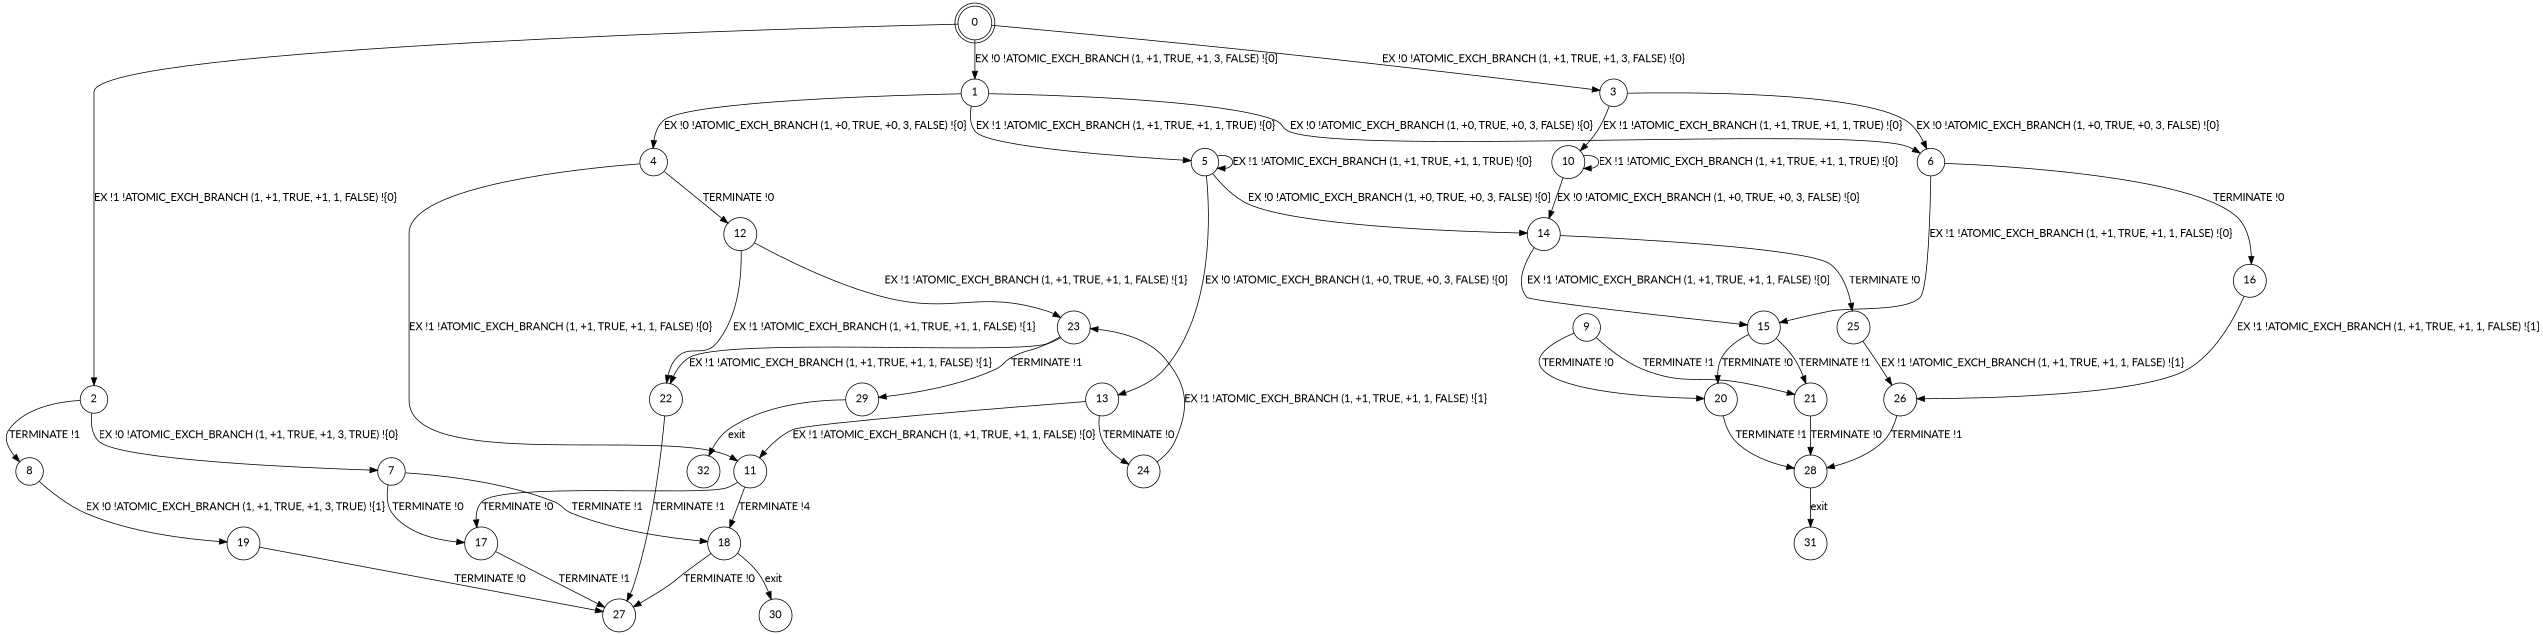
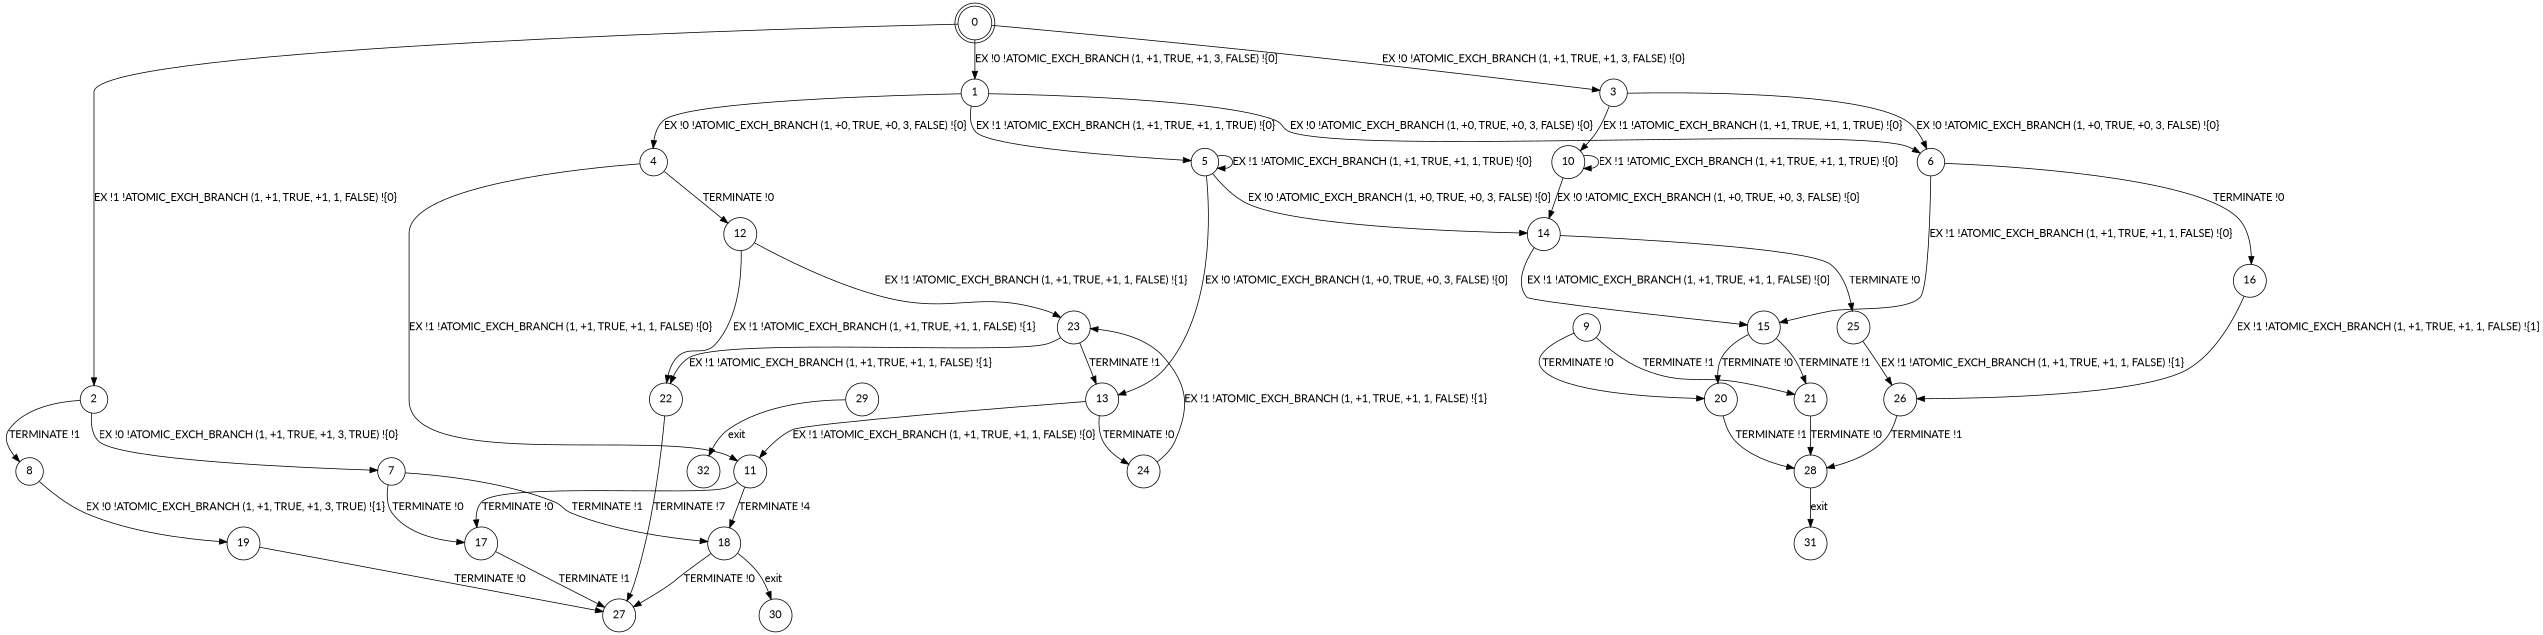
(977, 377) -> (1086, 360)
(690, 507) -> (690, 507)
